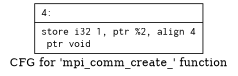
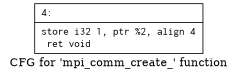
(66, 44) -> (66, 44)
